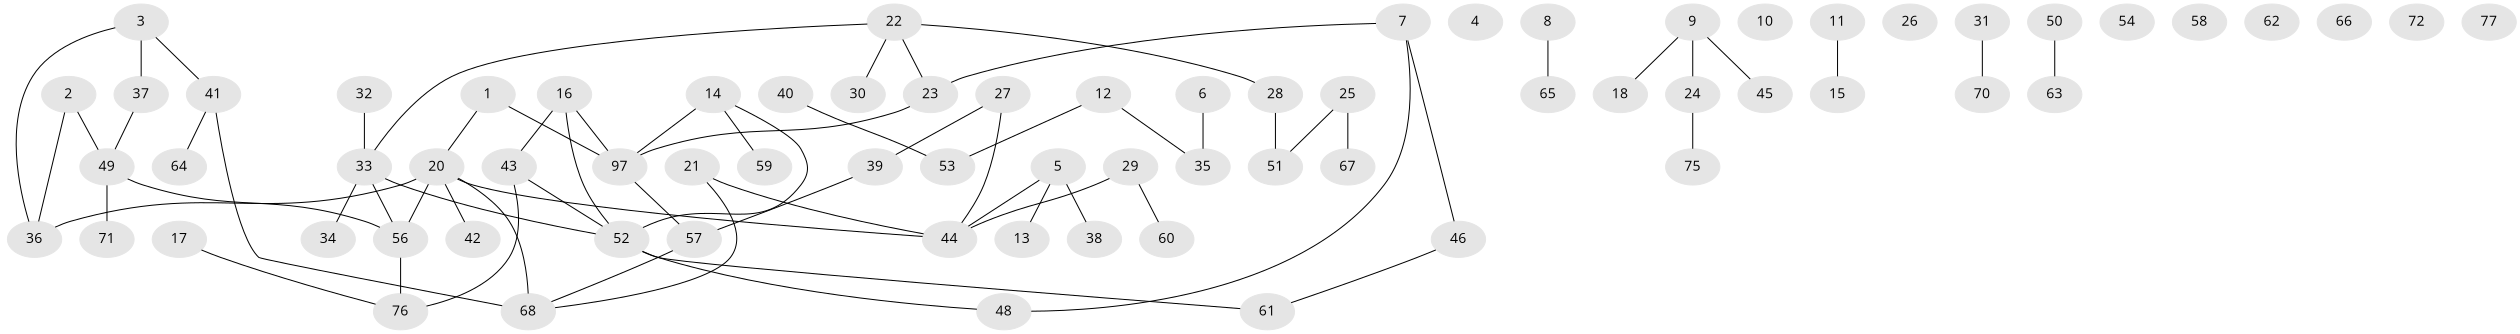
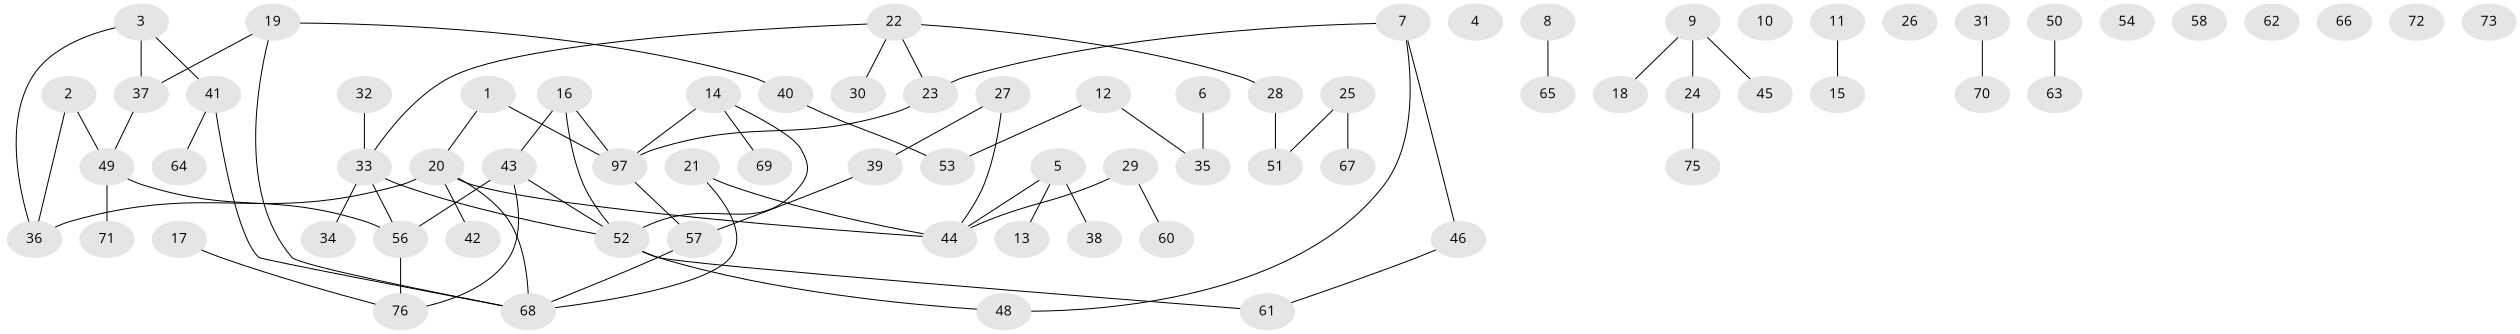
none -> (273, 22)
(2489, 22) -> (2489, 22)
(765, 167) -> (765, 167)
(419, 203) -> (448, 208)
